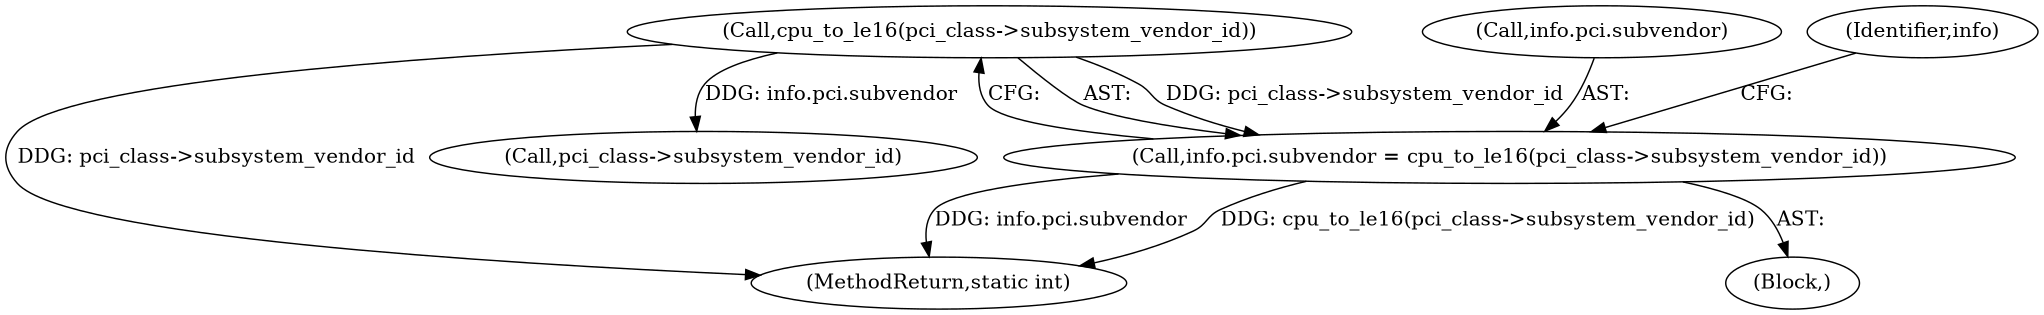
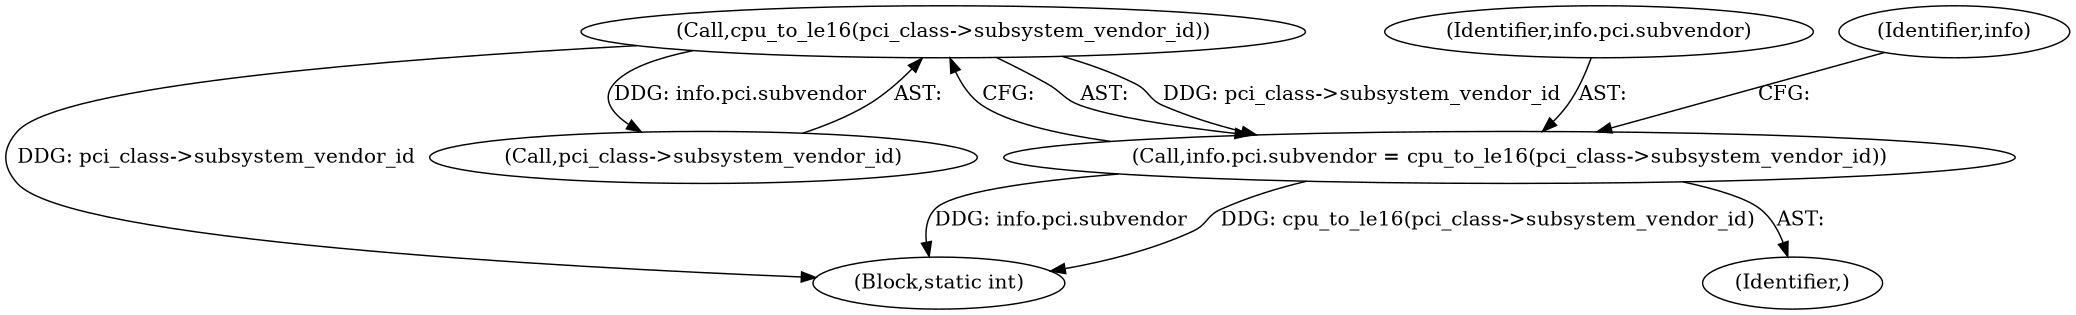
(1602, 32) -> (1599, 32)
none -> (862, 108)
(939, 283) -> (939, 283)
(1793, 283) -> (1793, 283)
